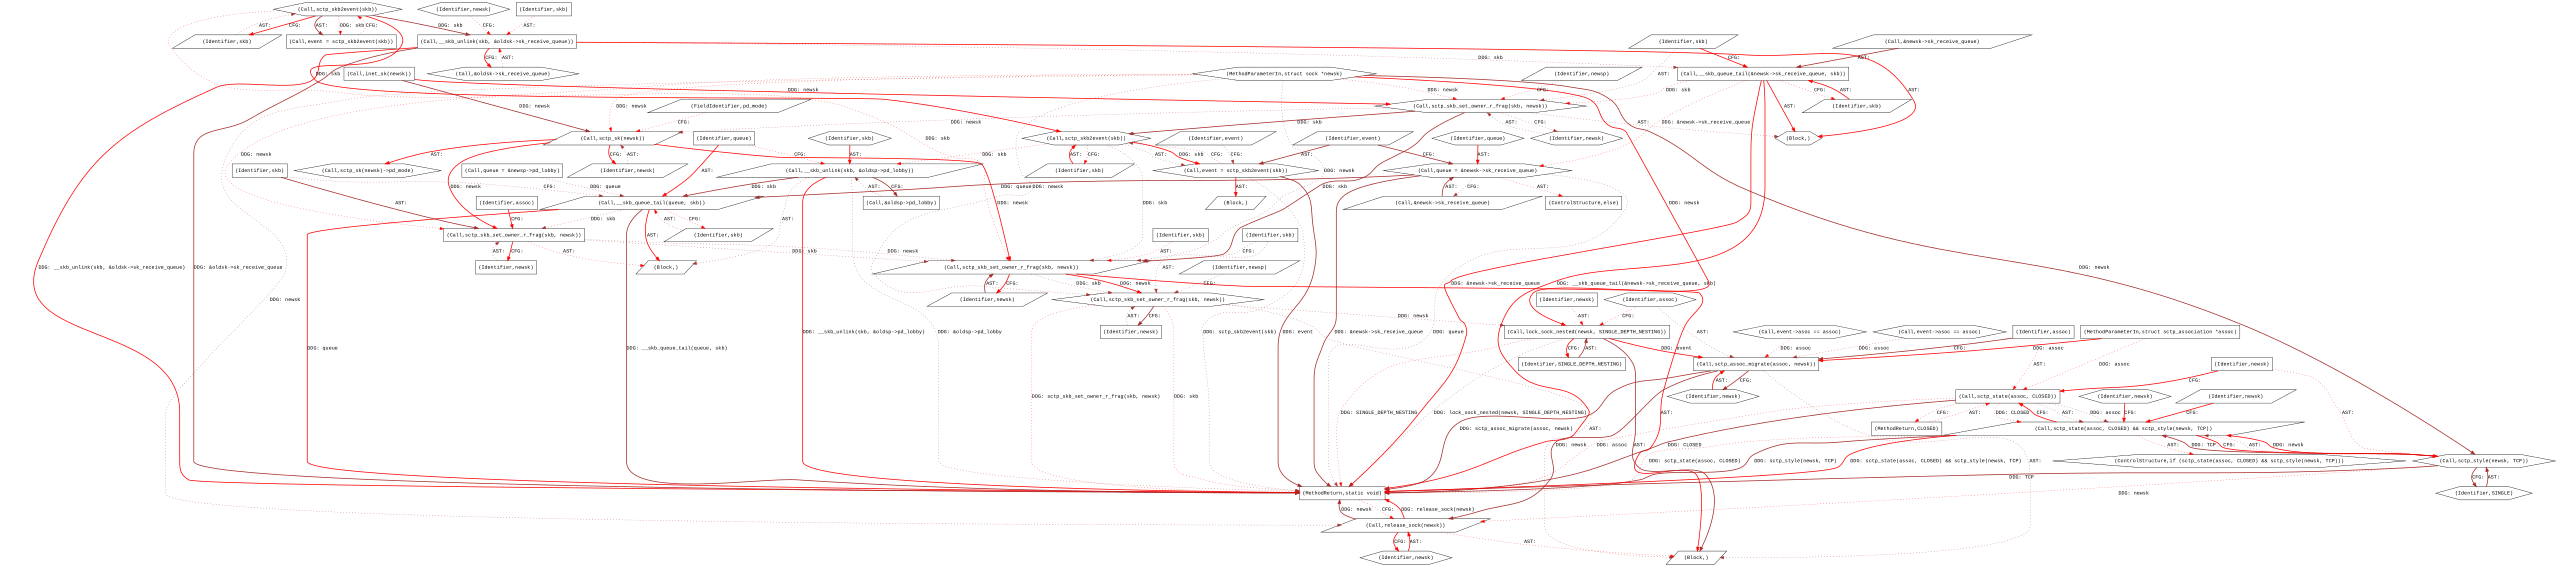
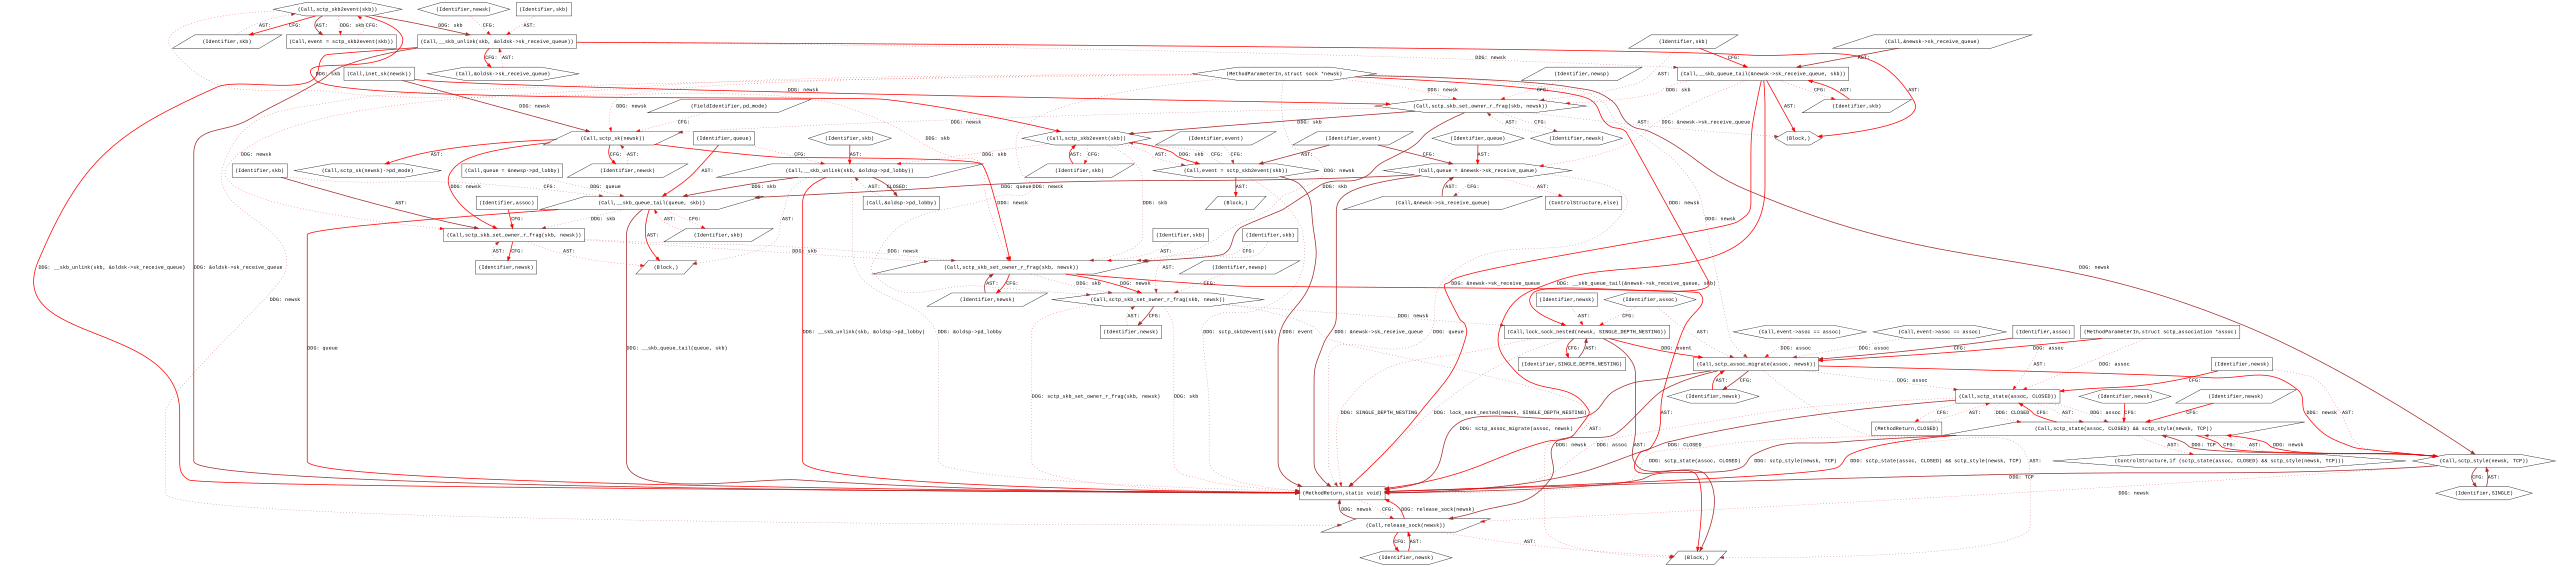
(1491, 58) -> (1491, 58)
none -> (1625, 128)
(899, 187) -> (899, 187)
none -> (2143, 375)
none -> (1880, 380)
